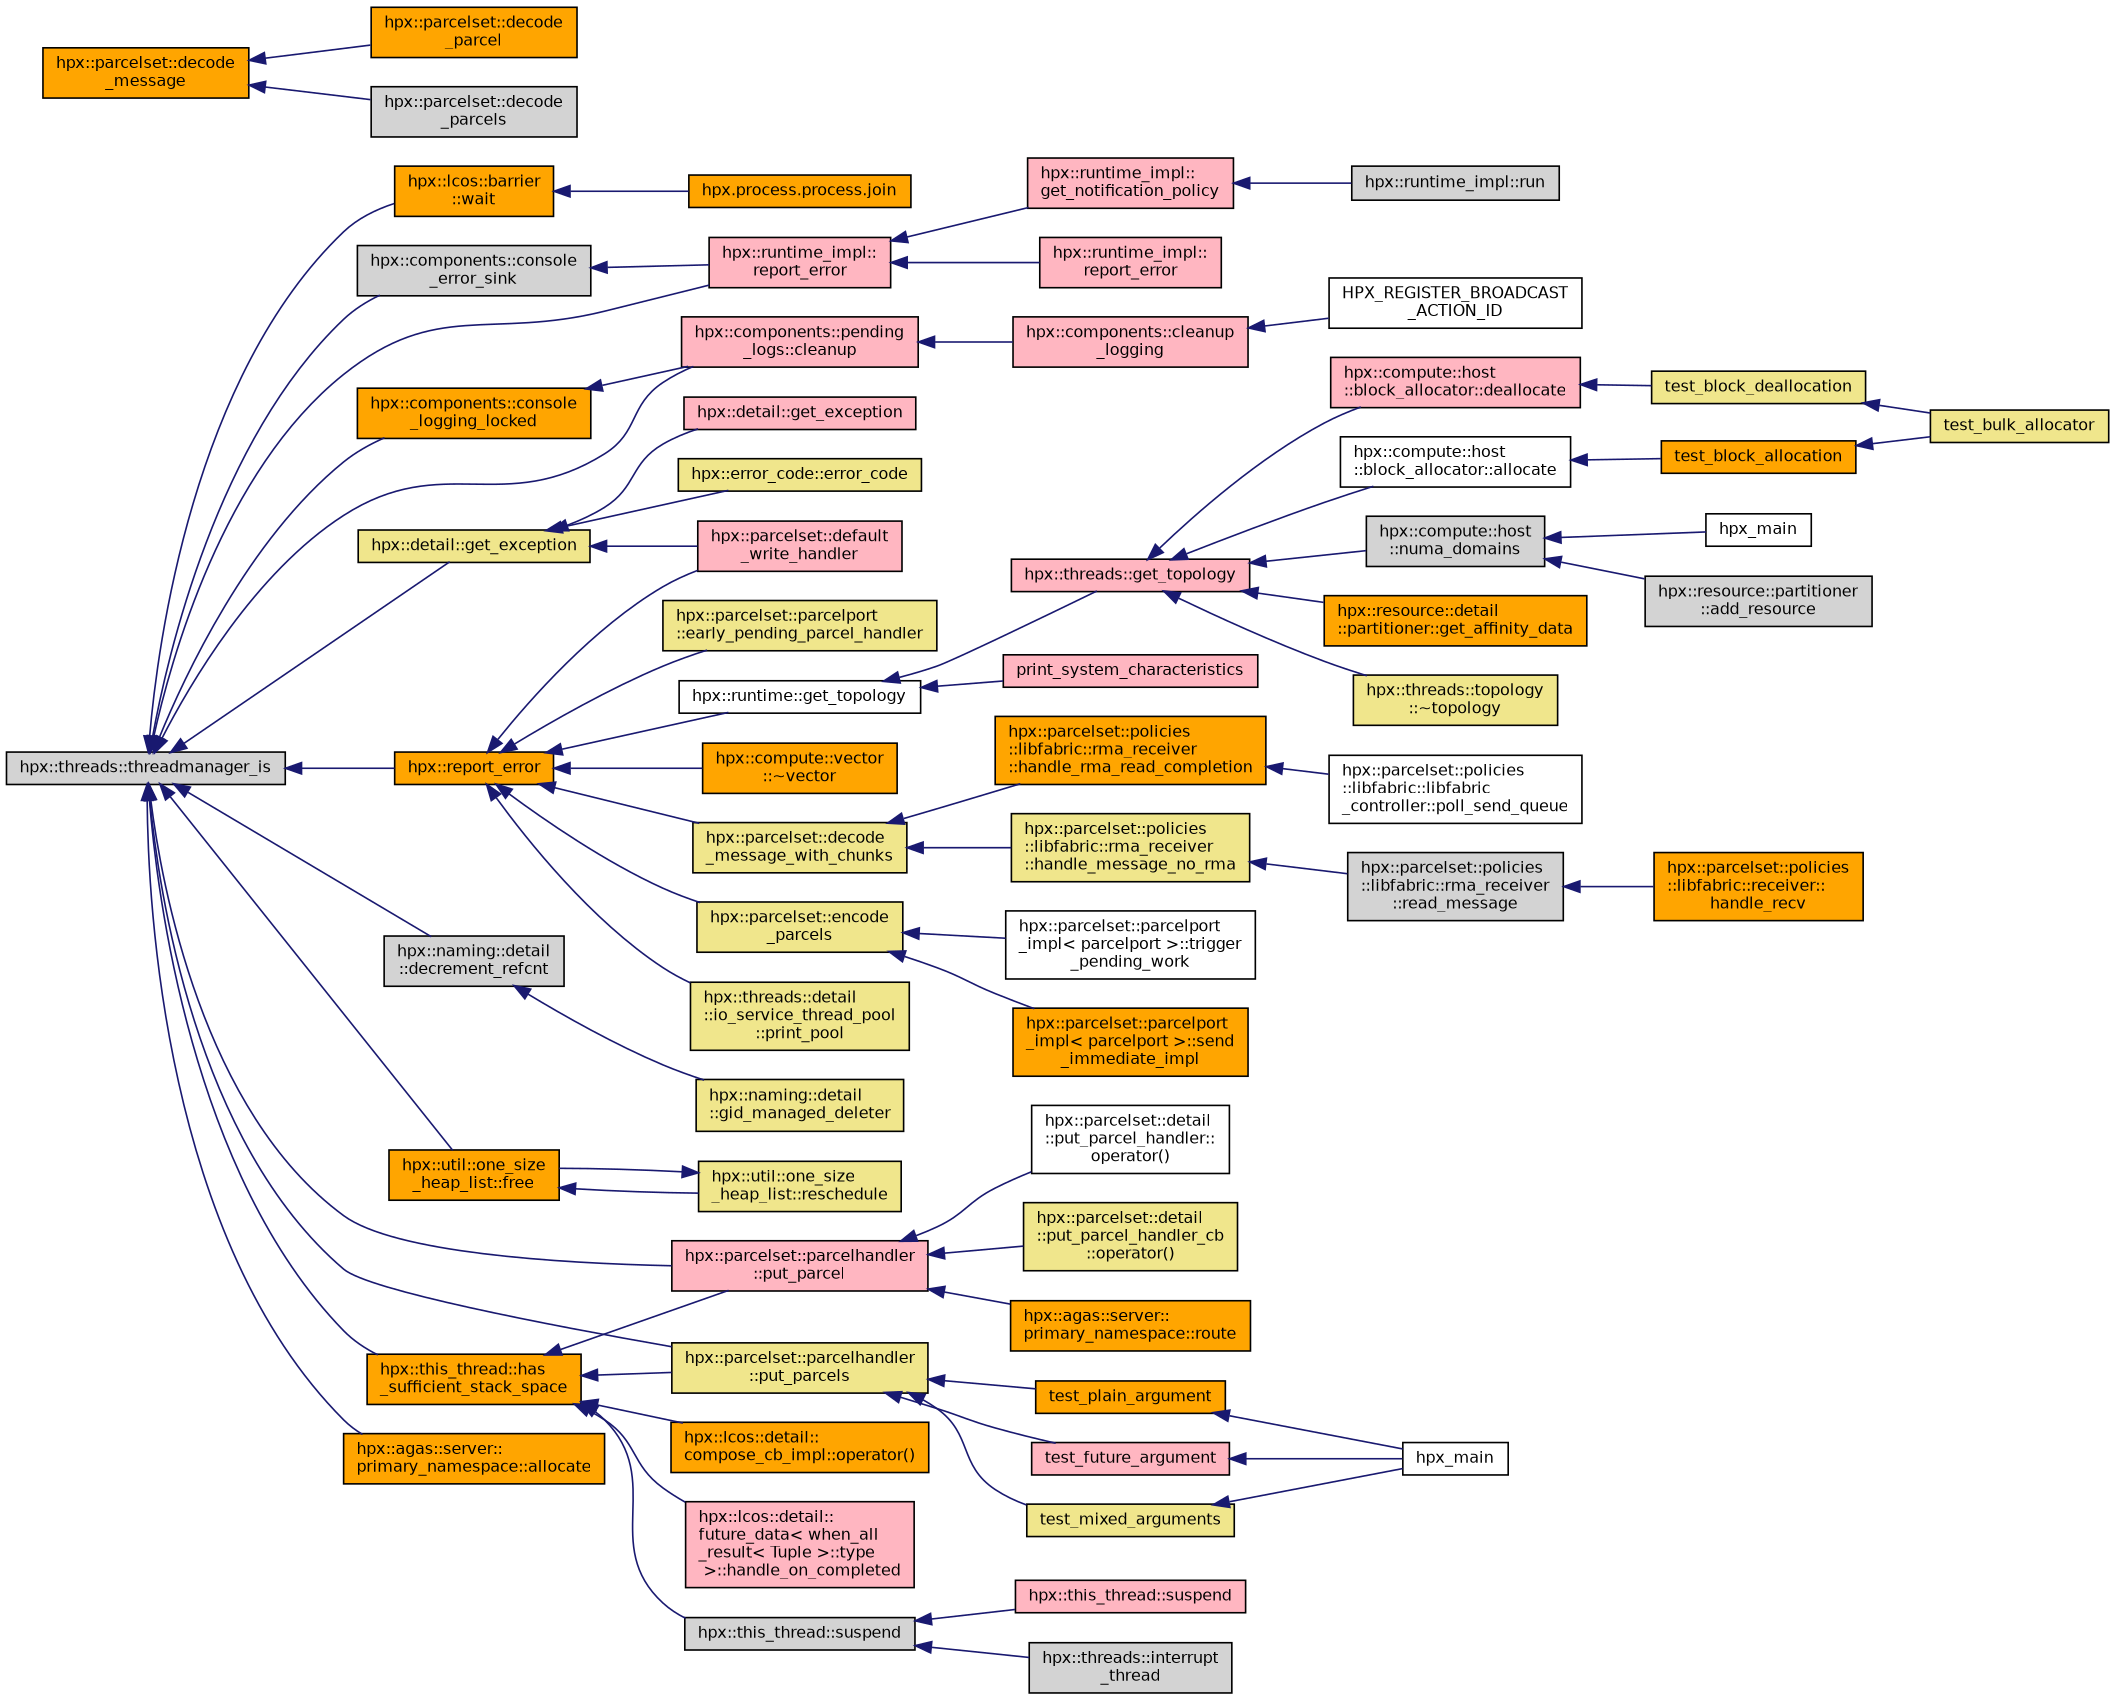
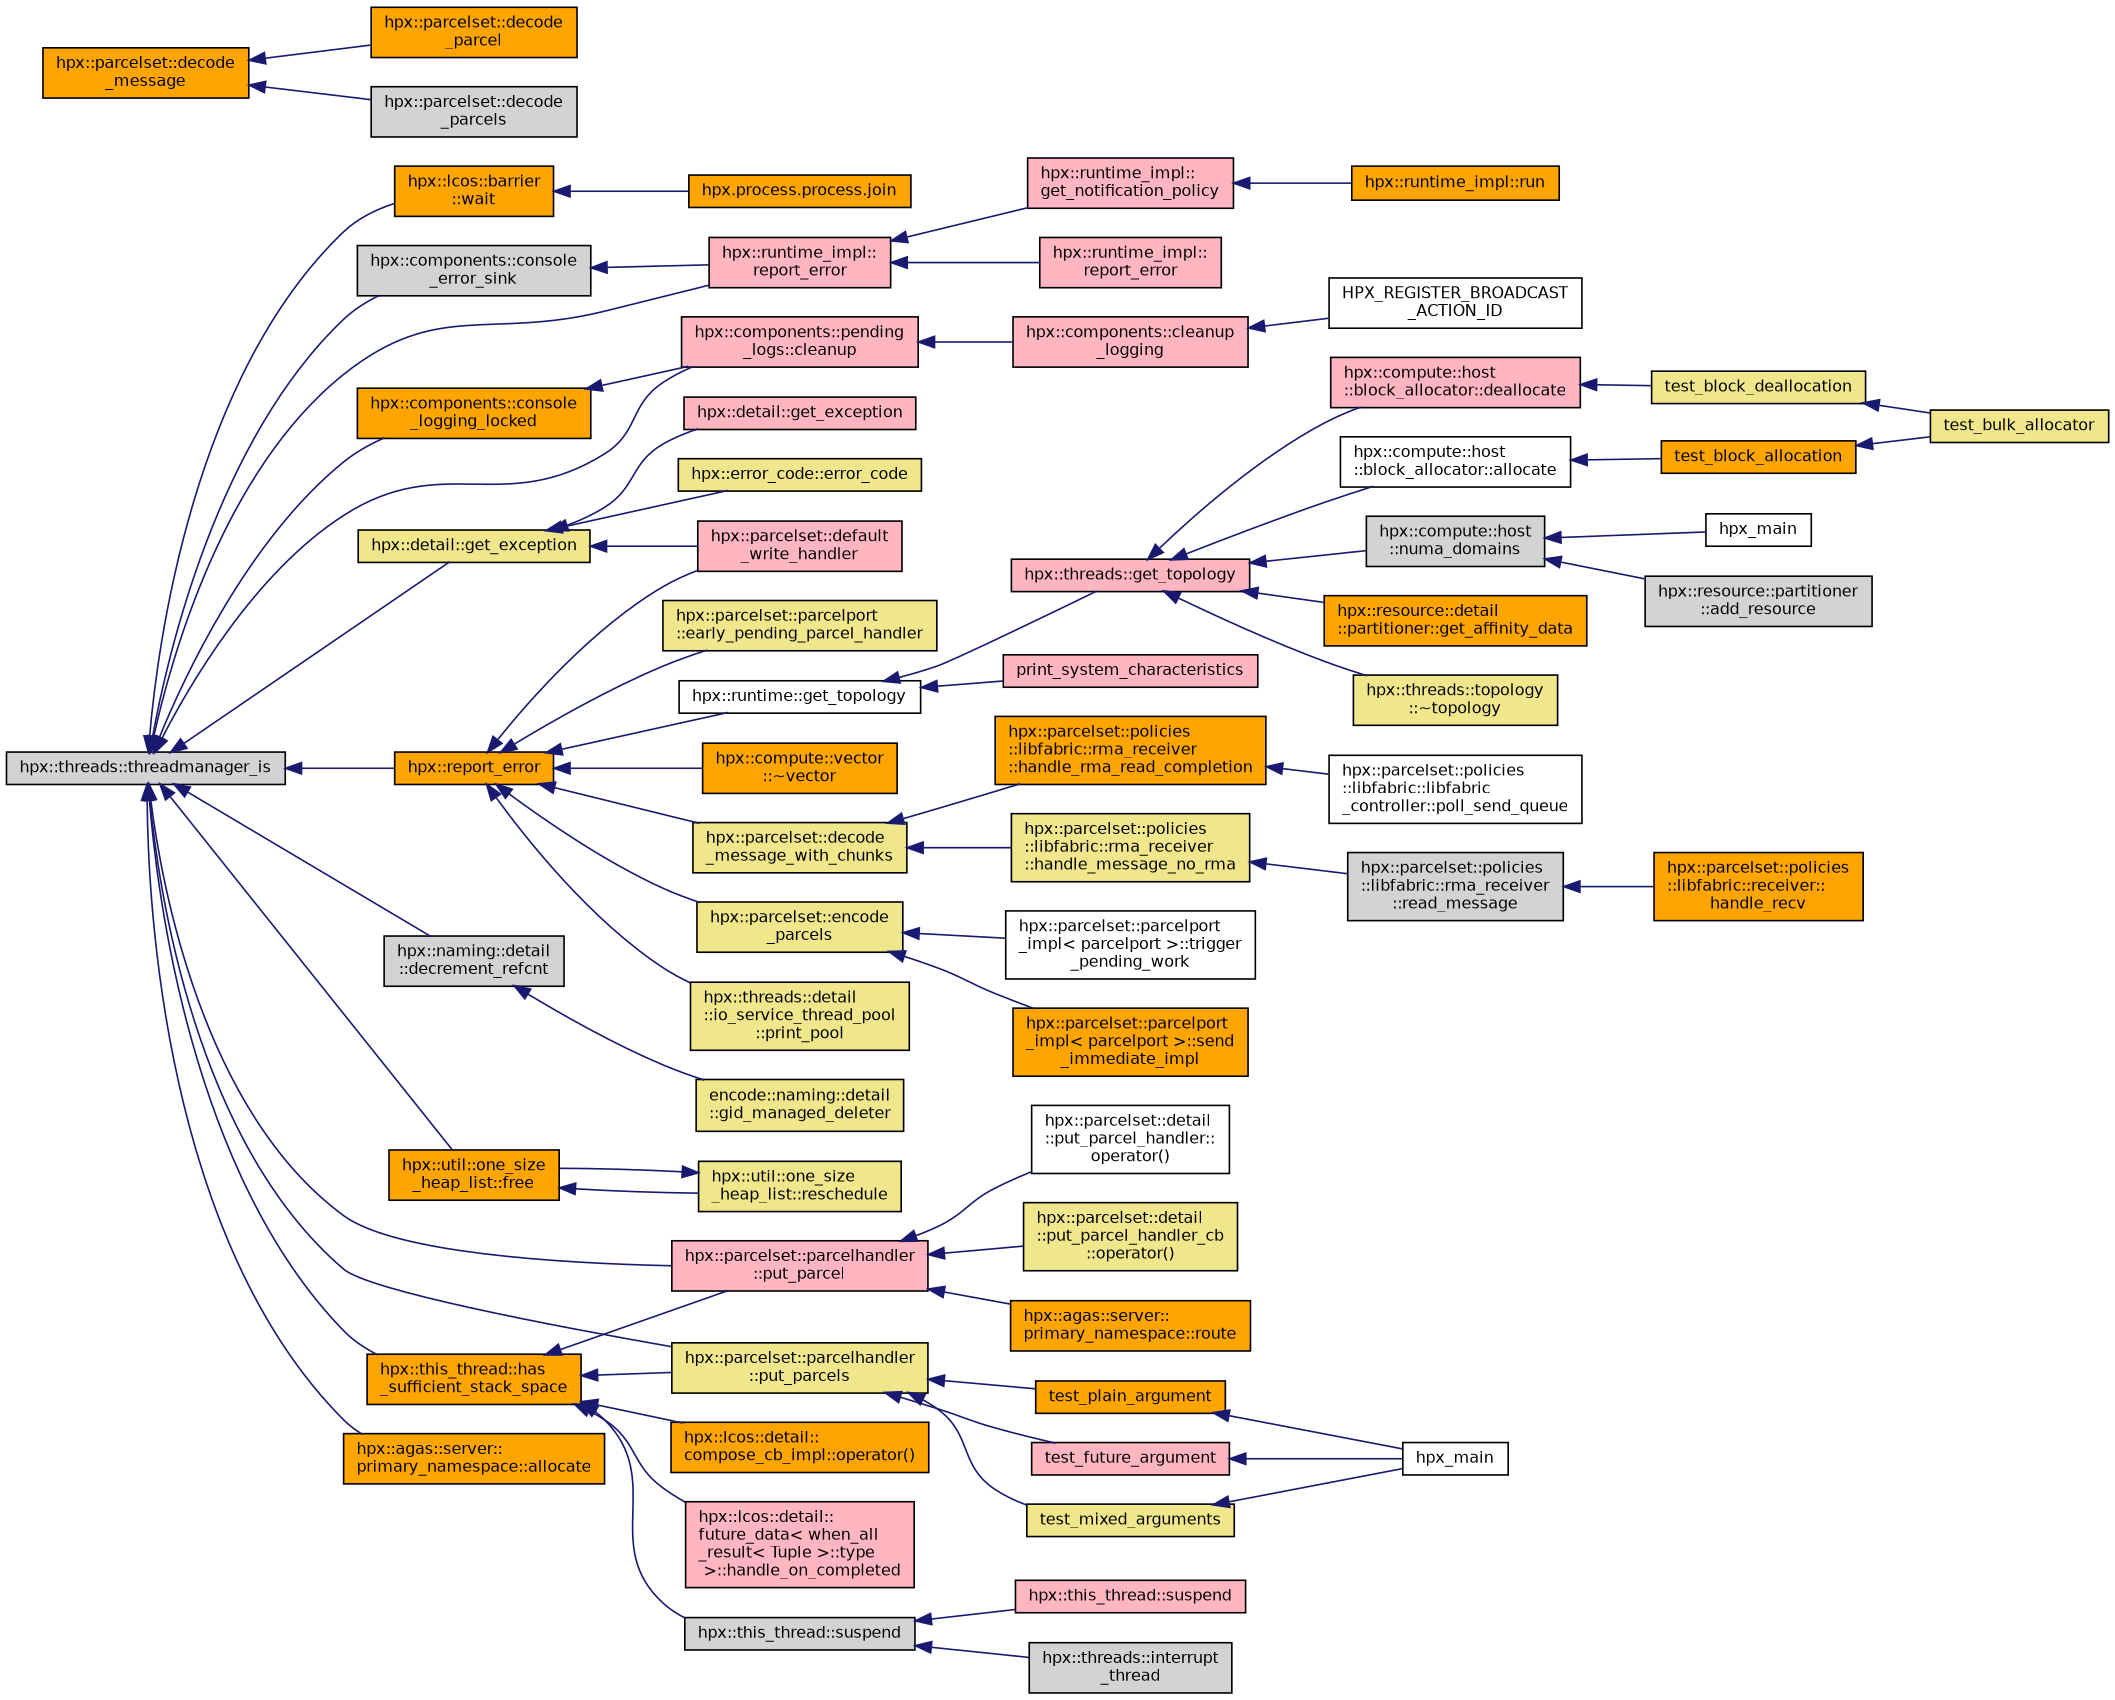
(1456, 183) -> (1456, 183)
(800, 1105) -> (800, 1105)
